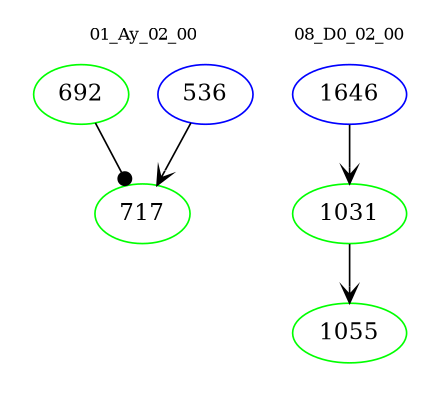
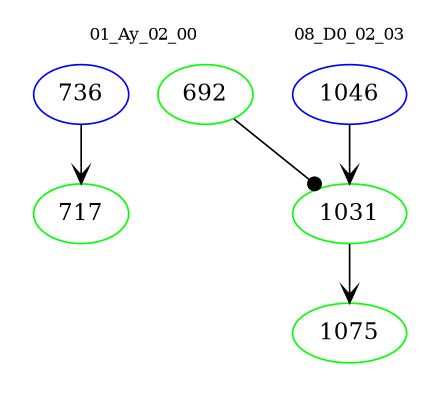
(350, 36) -> (350, 36)
(205, 94) -> (81, 94)
(350, 94) -> (350, 94)
(109, 148) -> (257, 137)
(350, 333) -> (350, 333)
